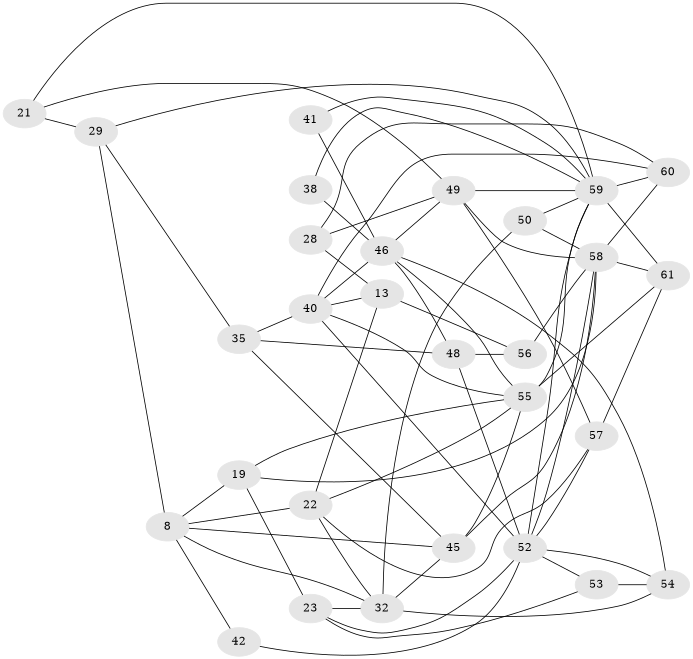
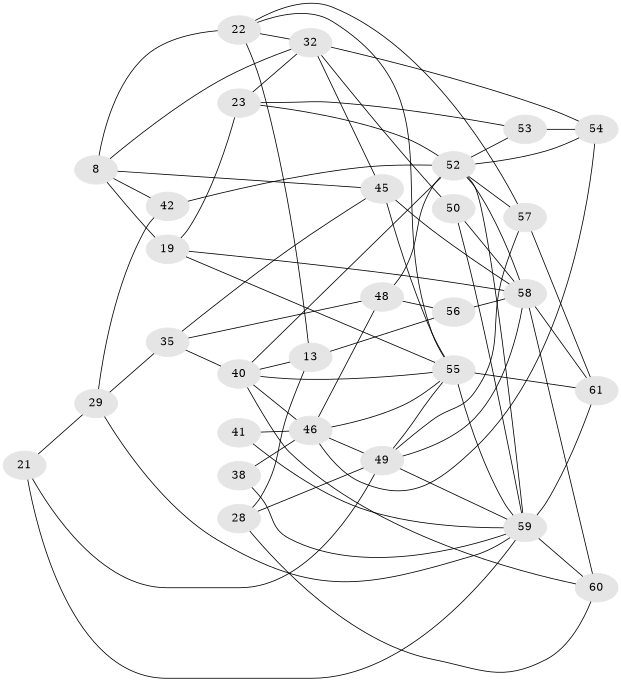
(132, 329) -> (117, 300)
none -> (418, 415)
